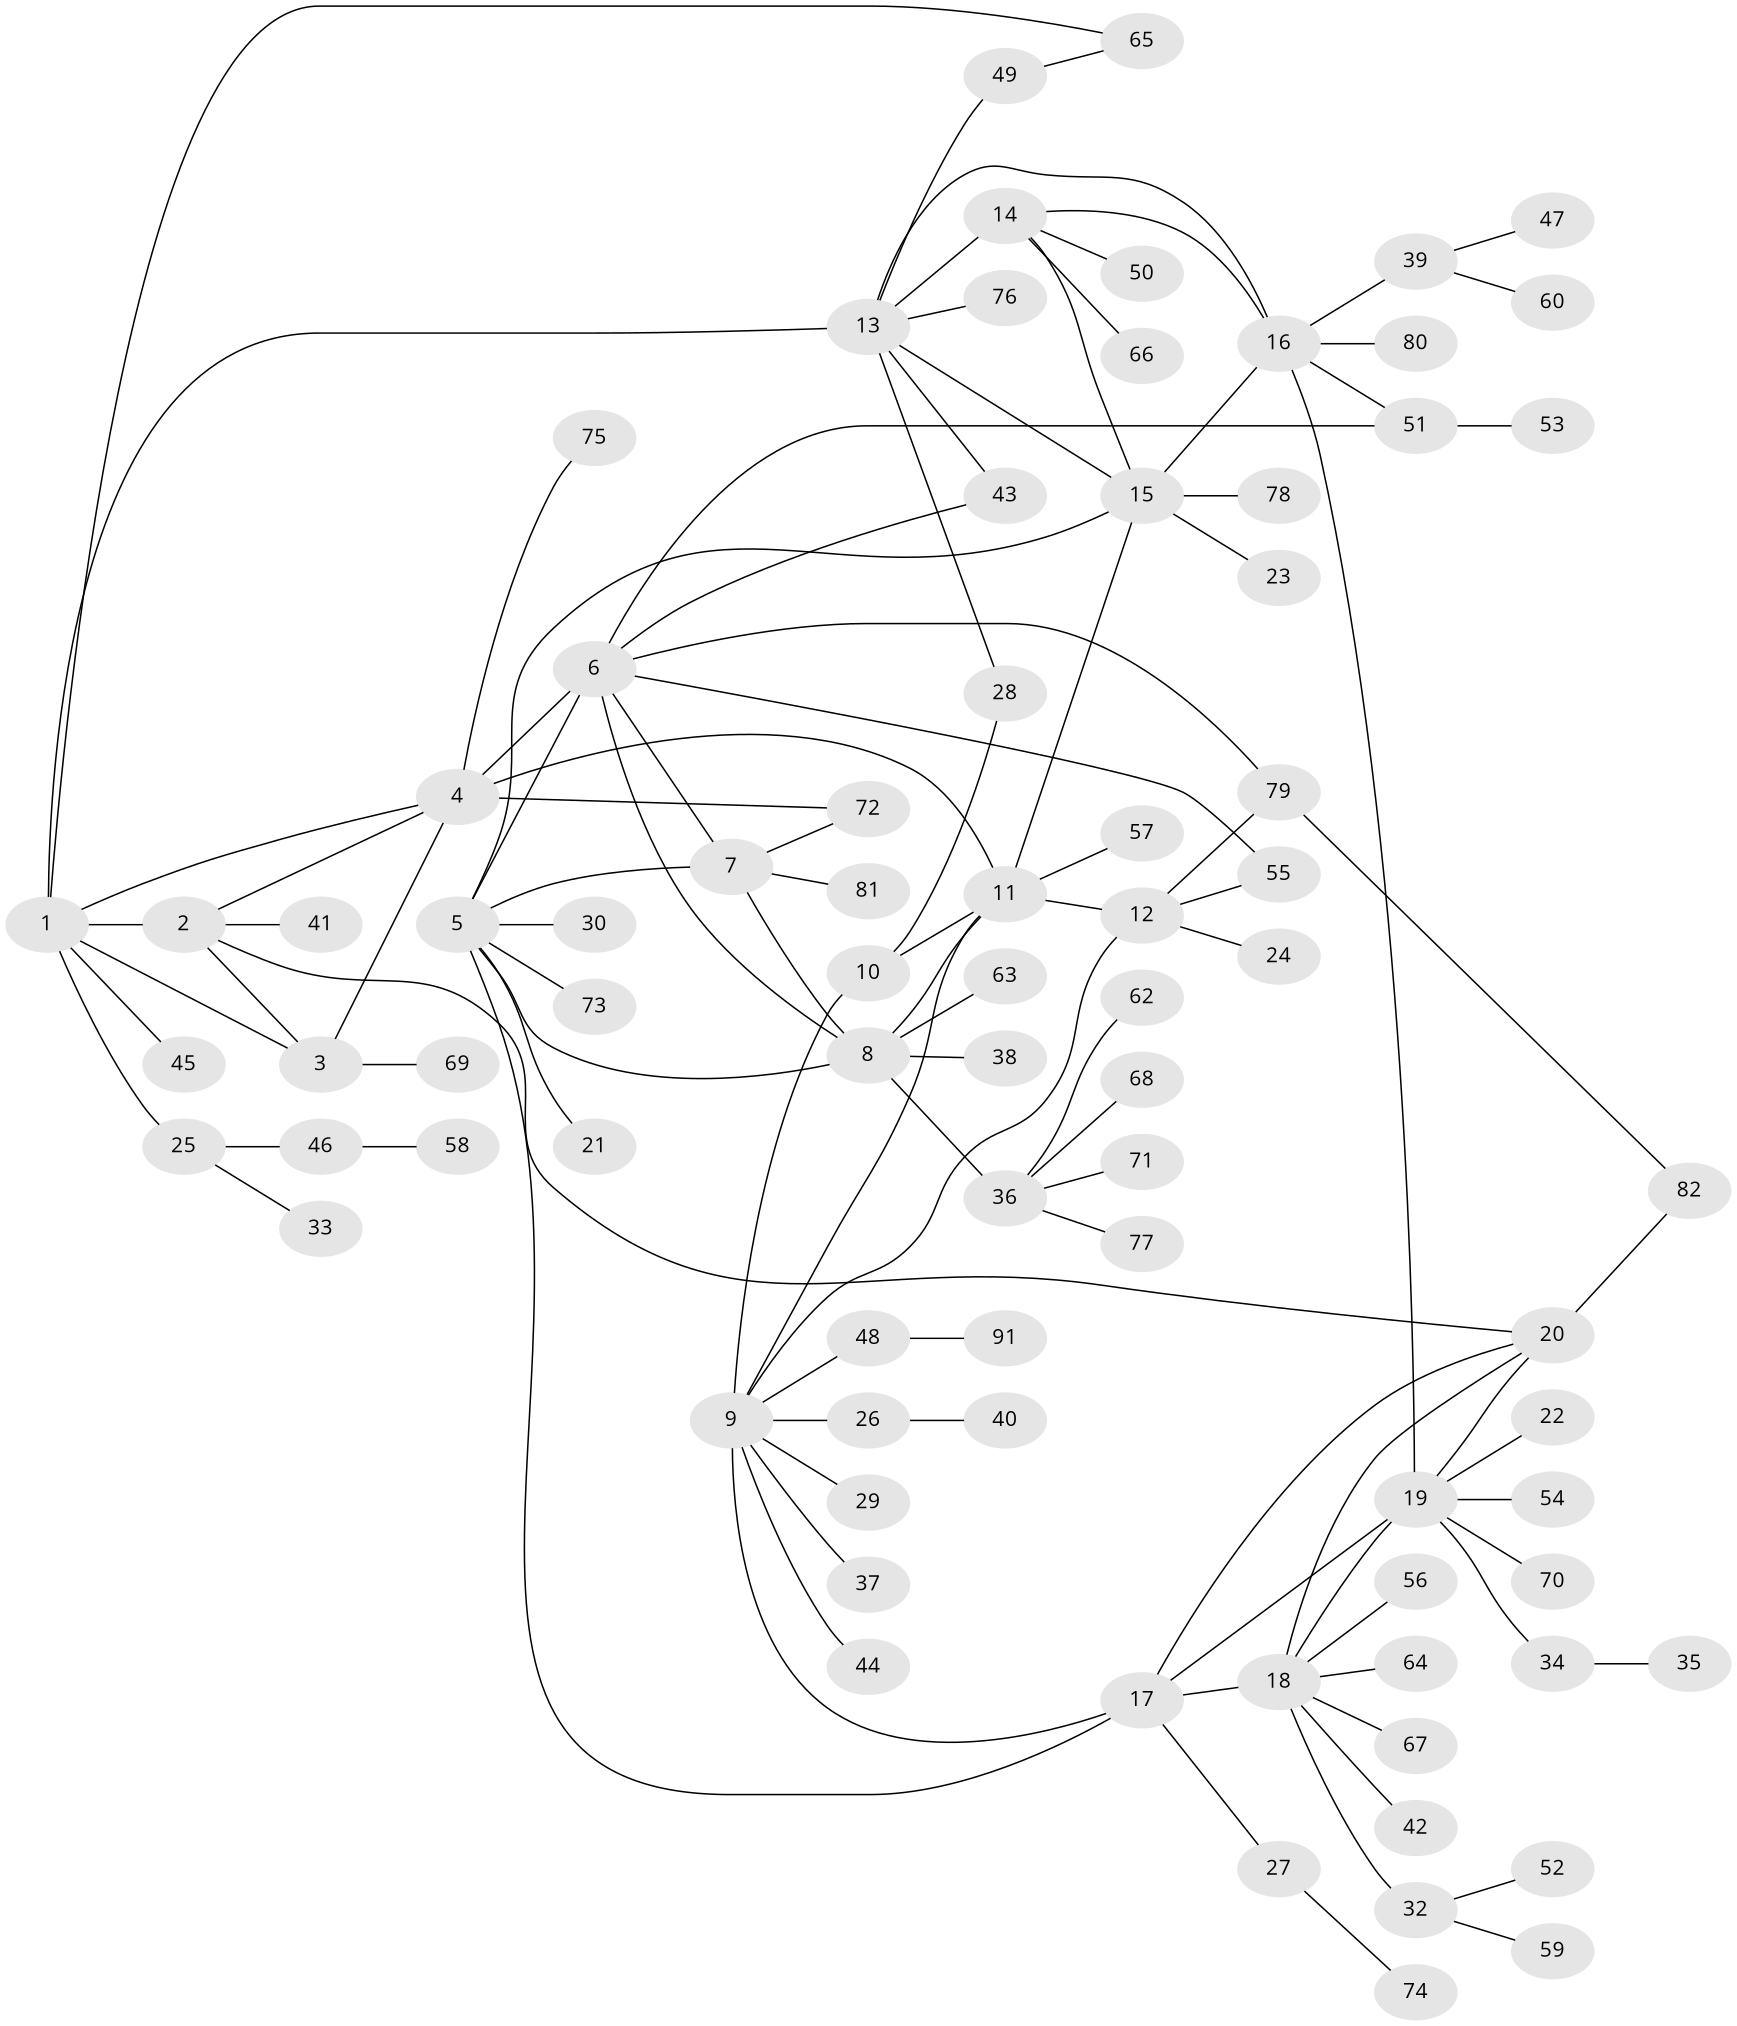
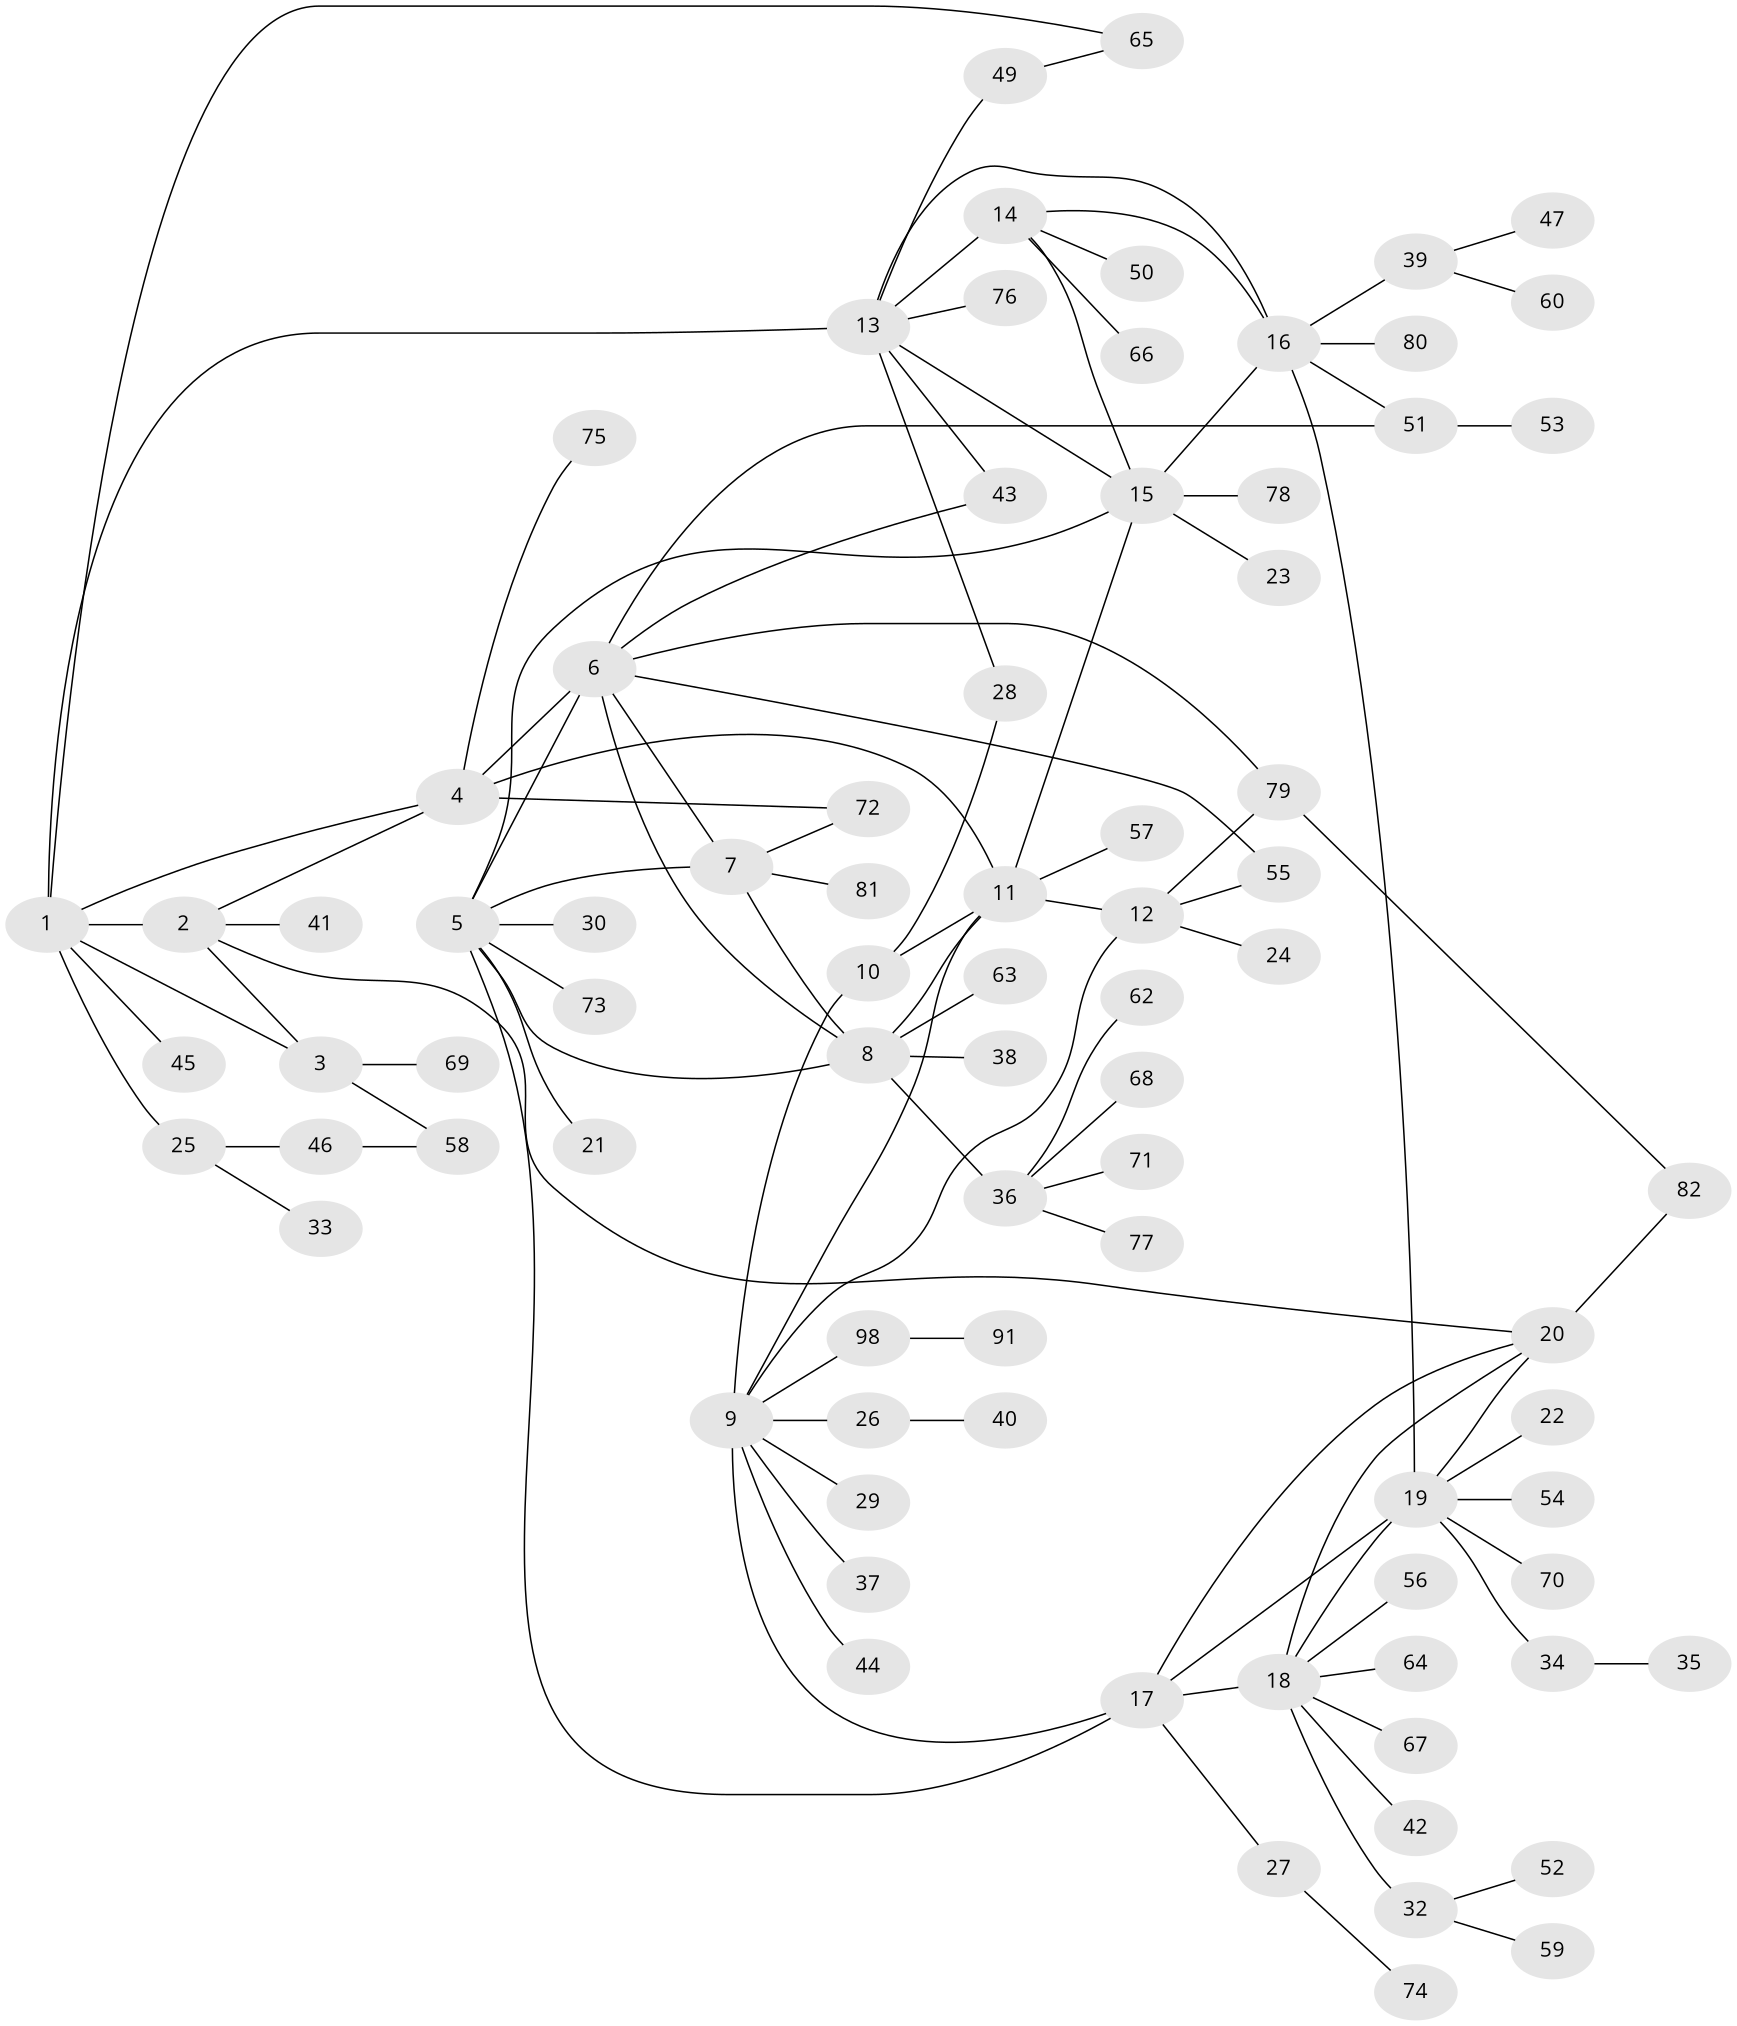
(389, 931) -> (389, 1106)
(868, 1338) -> (868, 1338)
